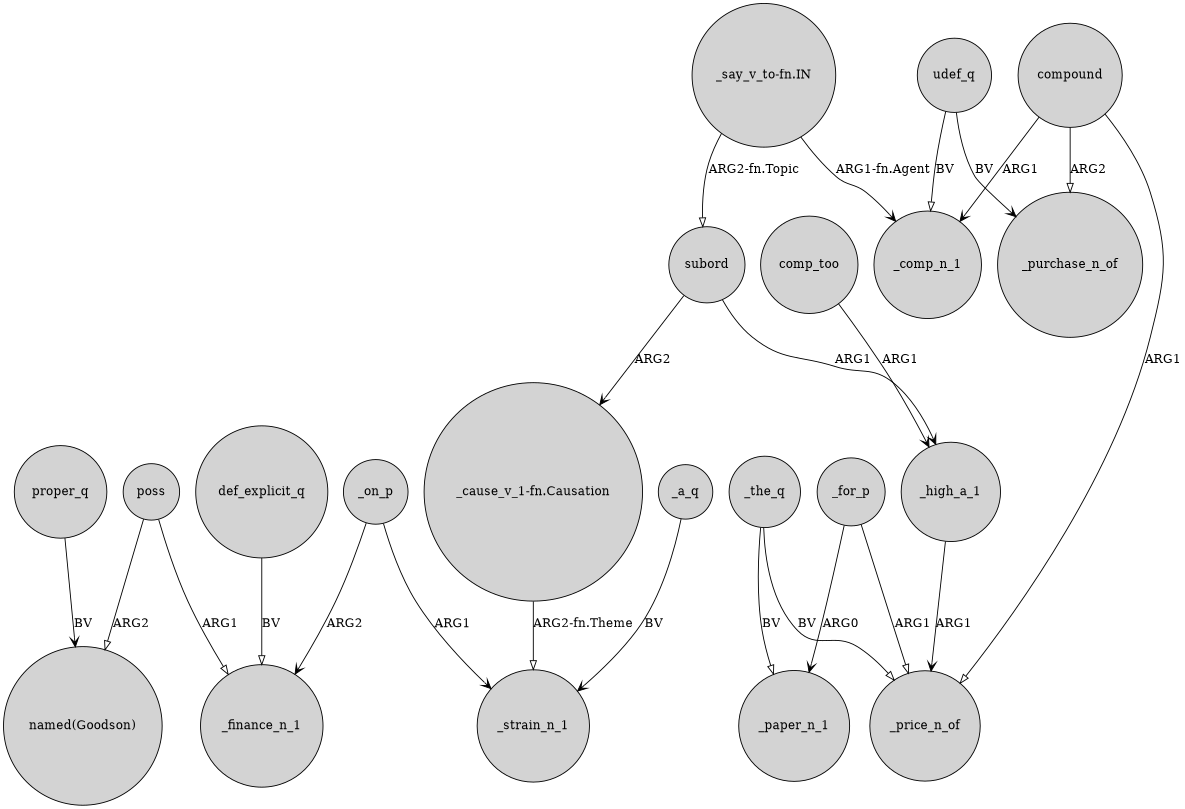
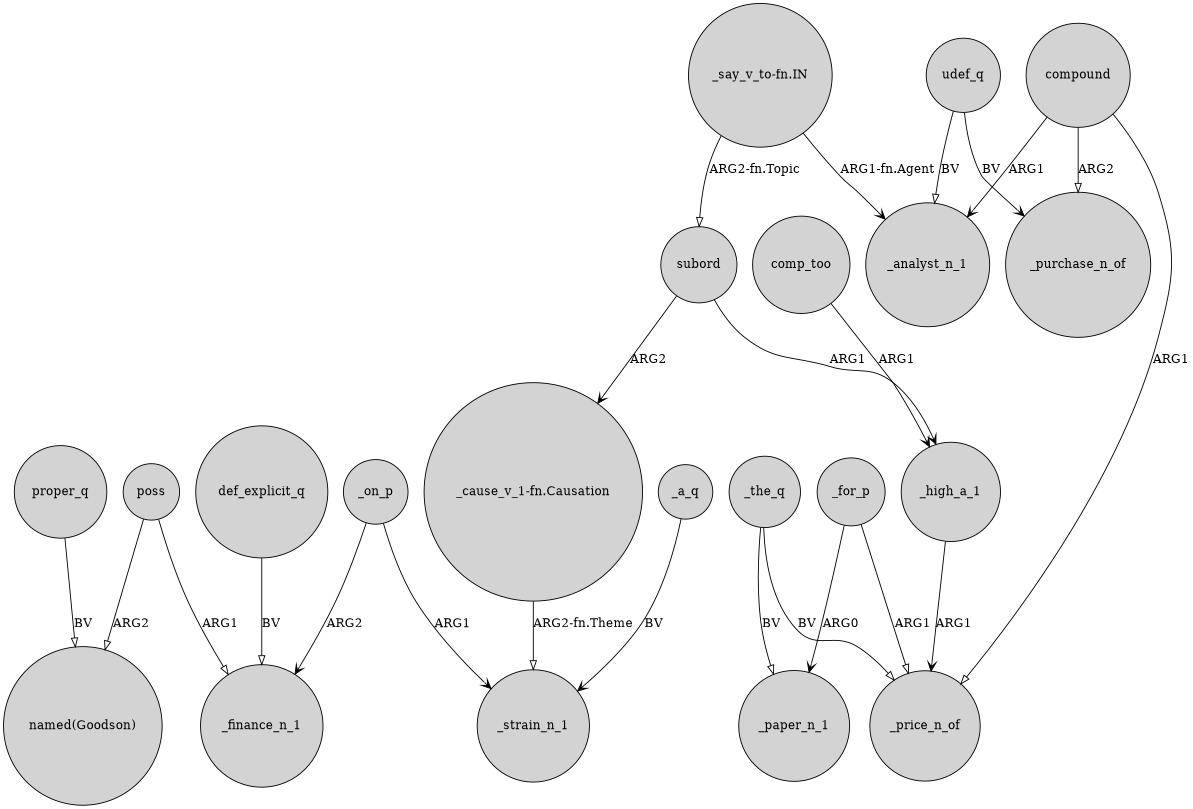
(928, 265) -> (928, 265)
(70, 588) -> (70, 588)
